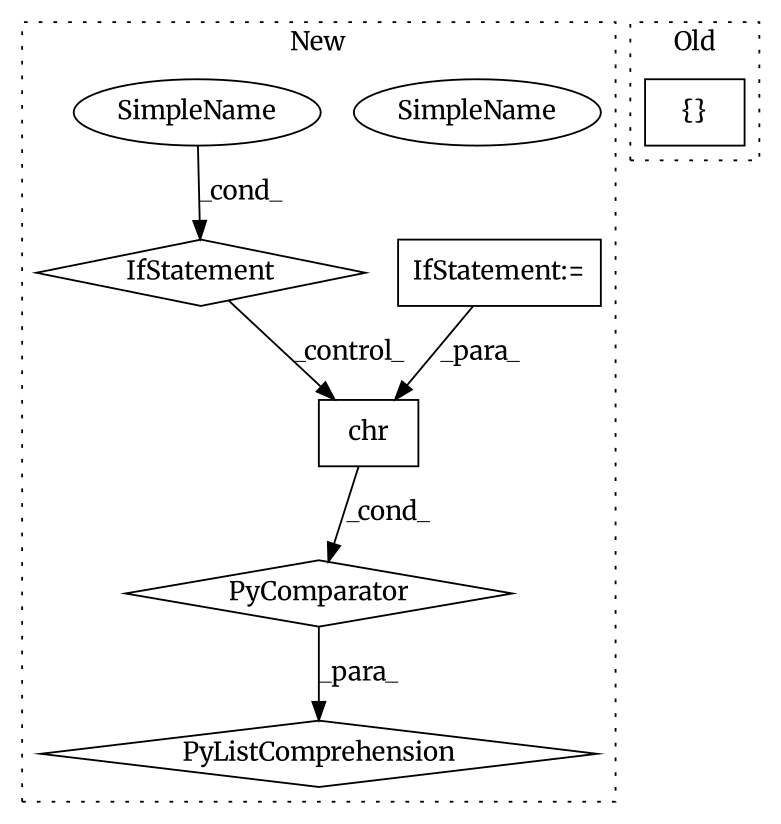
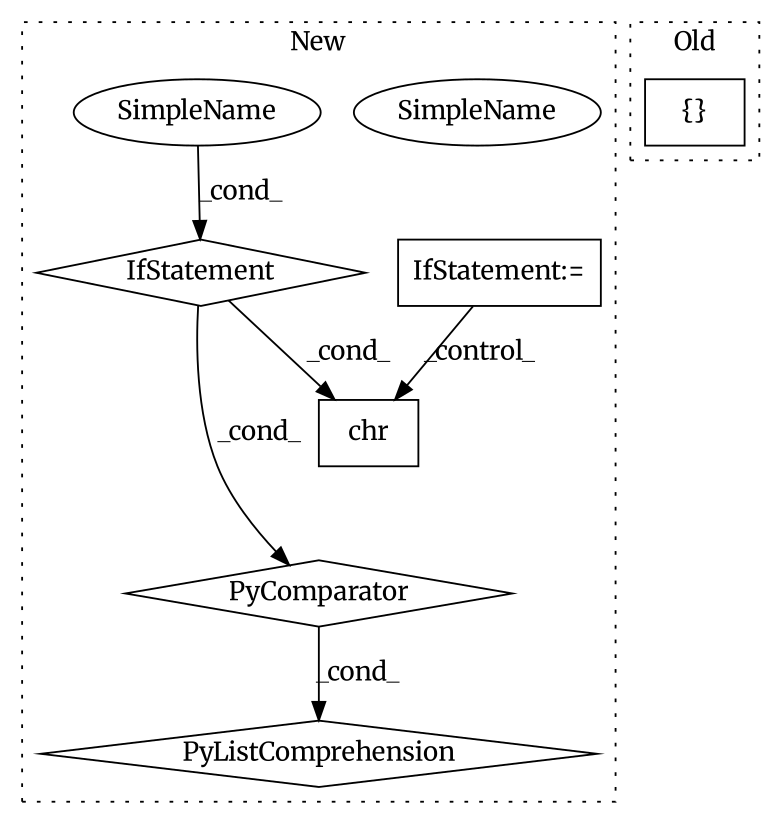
(349, 353) -> (349, 353)
(480, 353) -> (480, 353)
(346, 505) -> (209, 438)
(358, 674) -> (358, 674)
